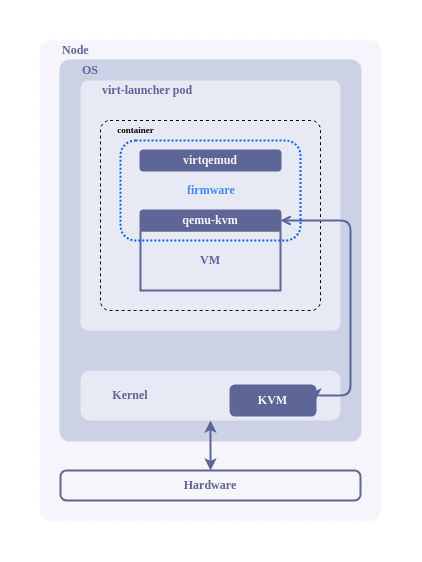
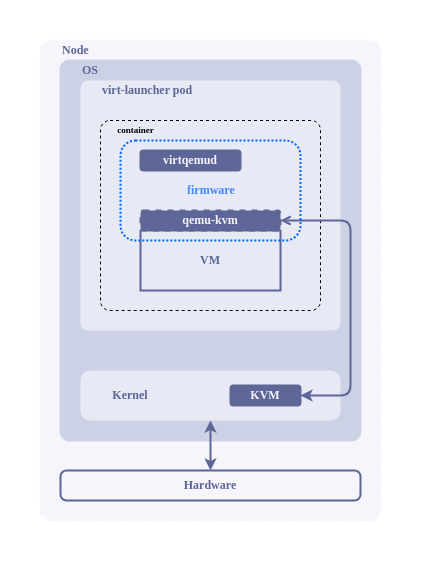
(211, 161) -> (191, 161)
(211, 221) -> (211, 221)
(273, 401) -> (266, 396)
